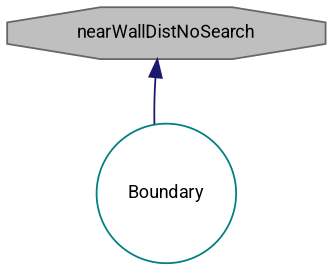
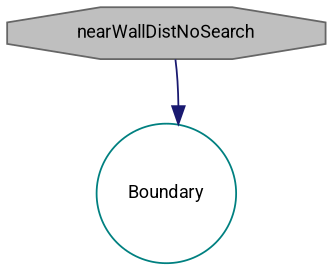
(154, 101) -> (178, 83)
